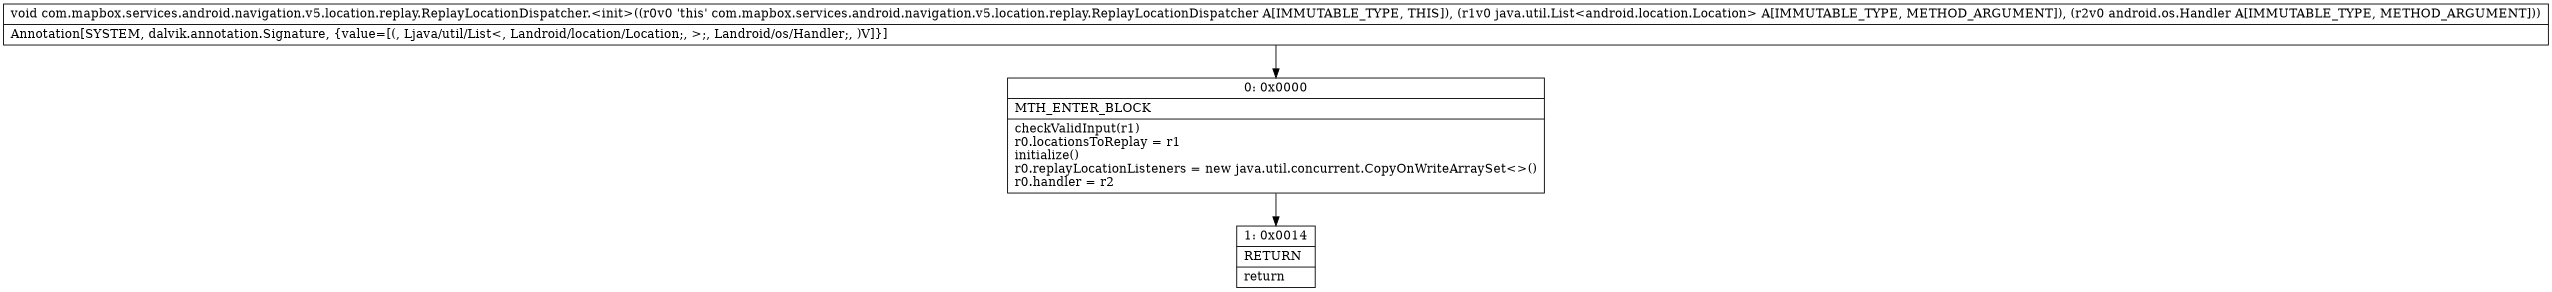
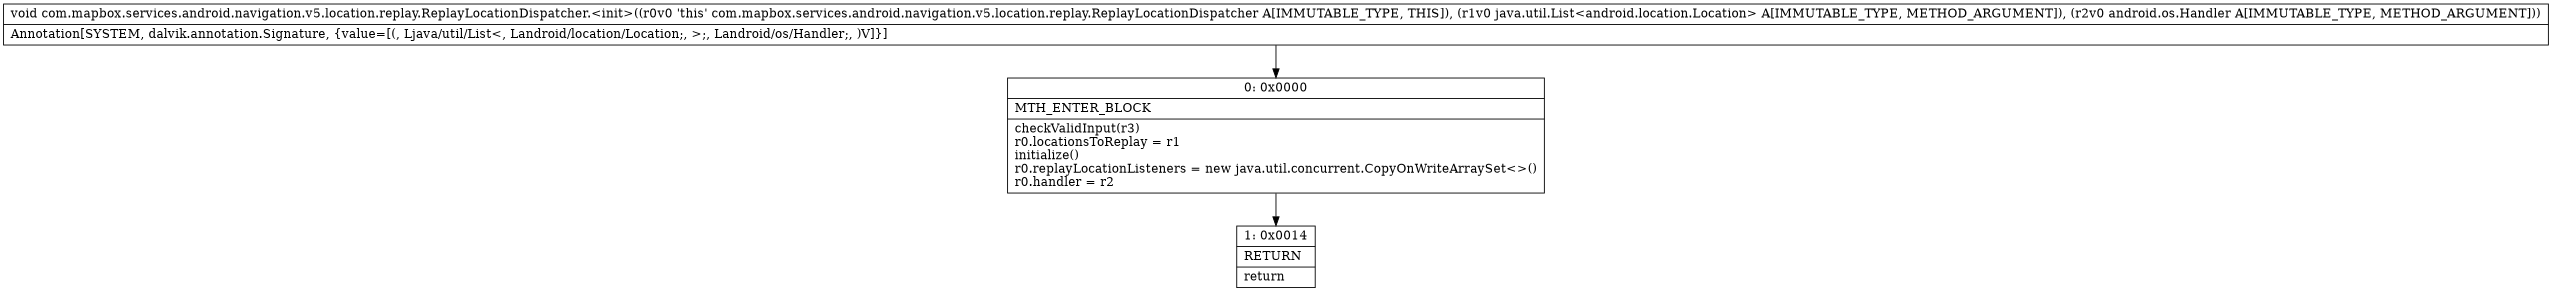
(1078, 129) -> (1078, 129)
